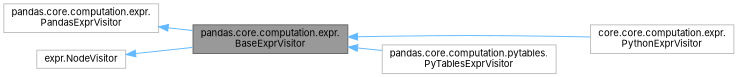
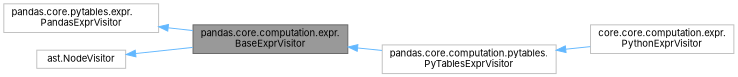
(81, 18) -> (81, 18)
(474, 36) -> (578, 48)
(81, 59) -> (81, 59)
